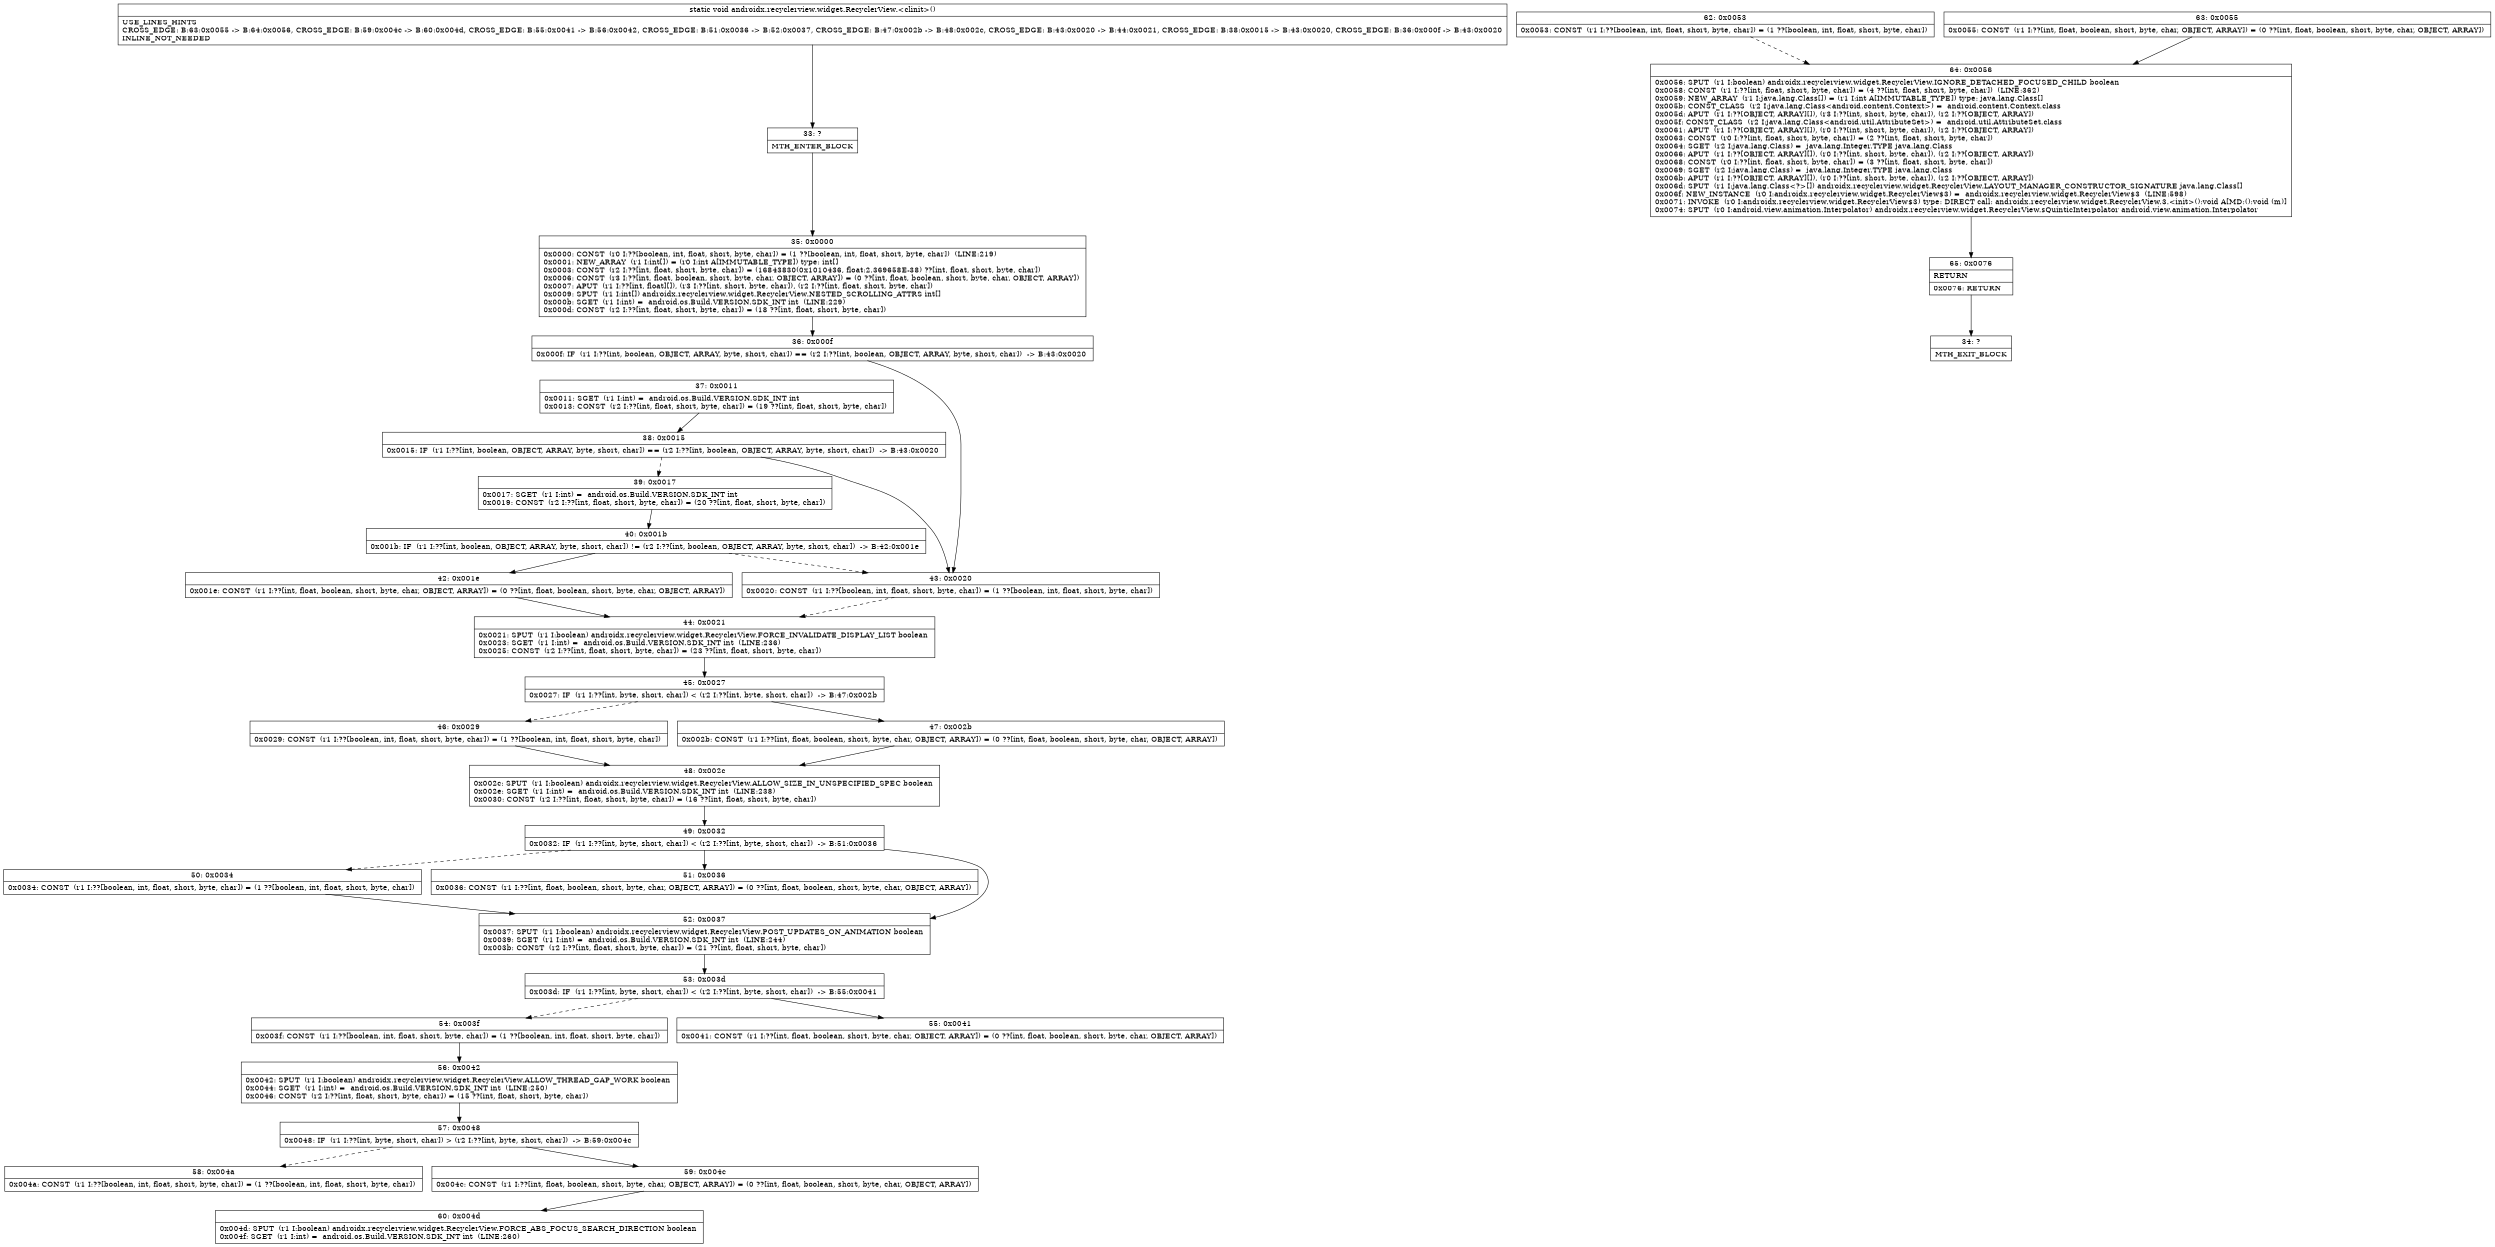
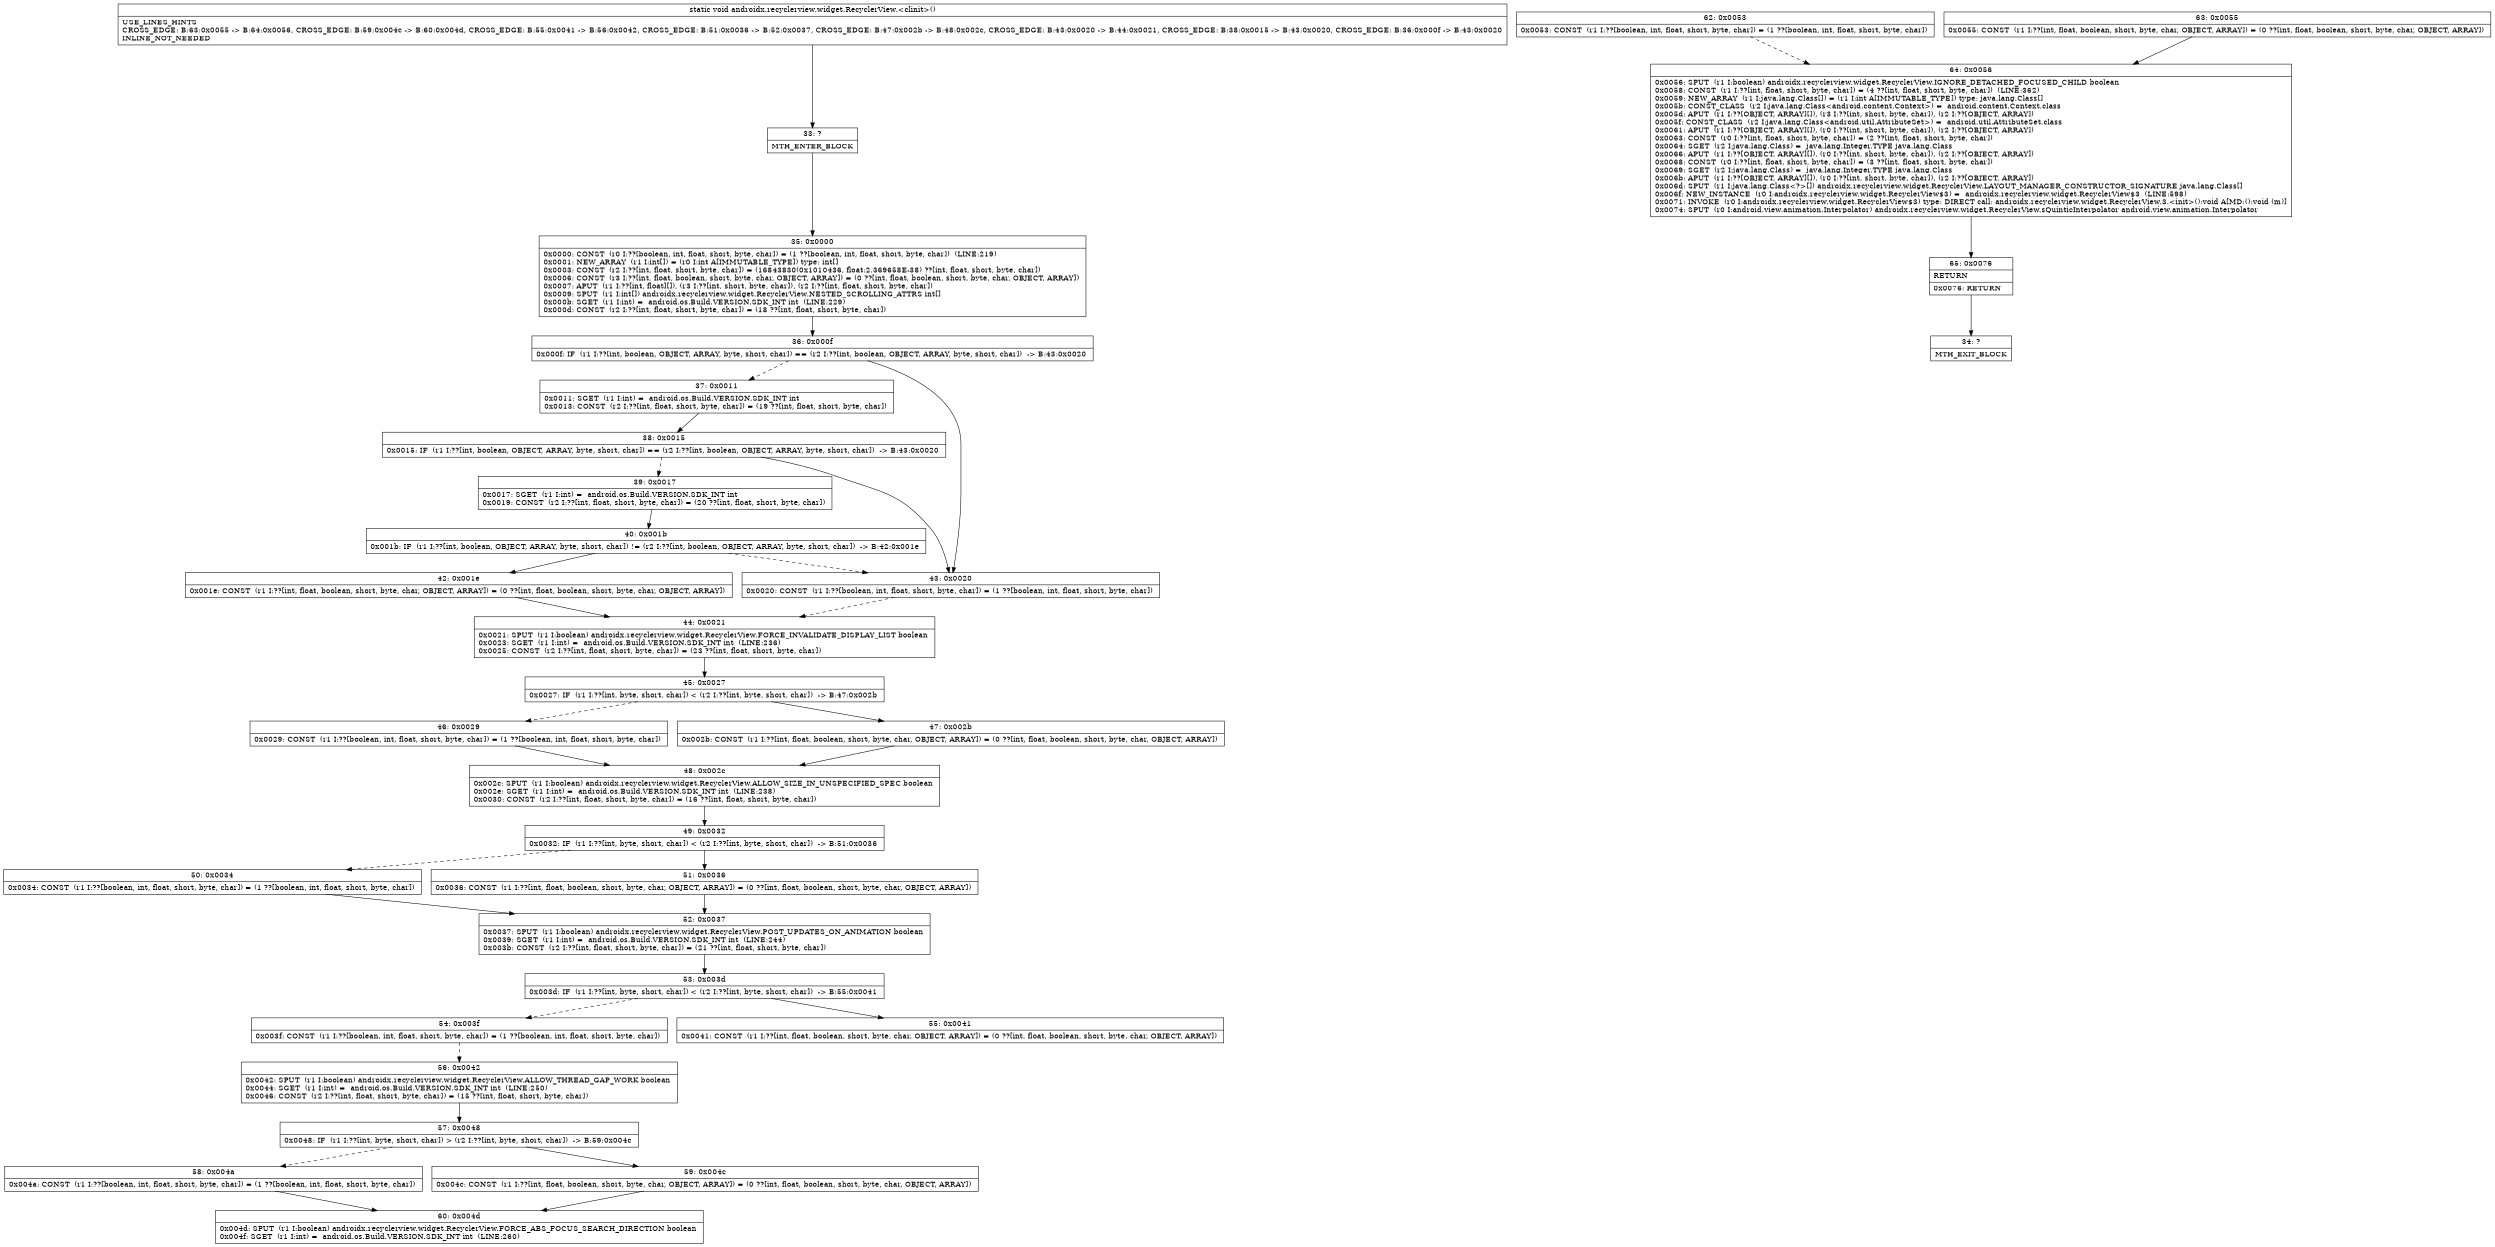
none -> (771, 369)
(974, 864) -> (705, 901)
(459, 1050) -> (459, 1050)
none -> (323, 1200)
